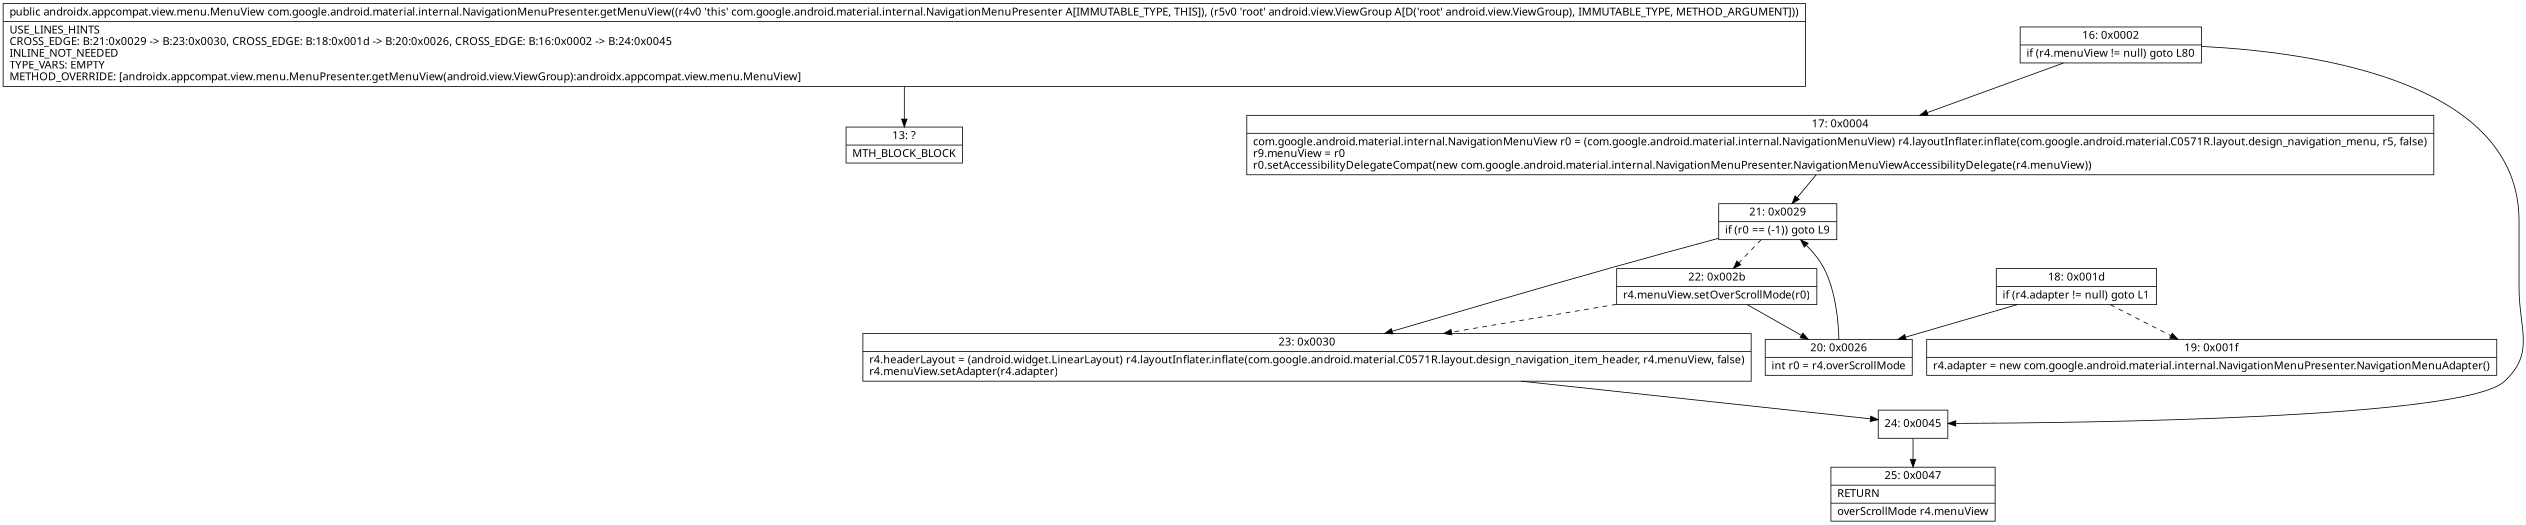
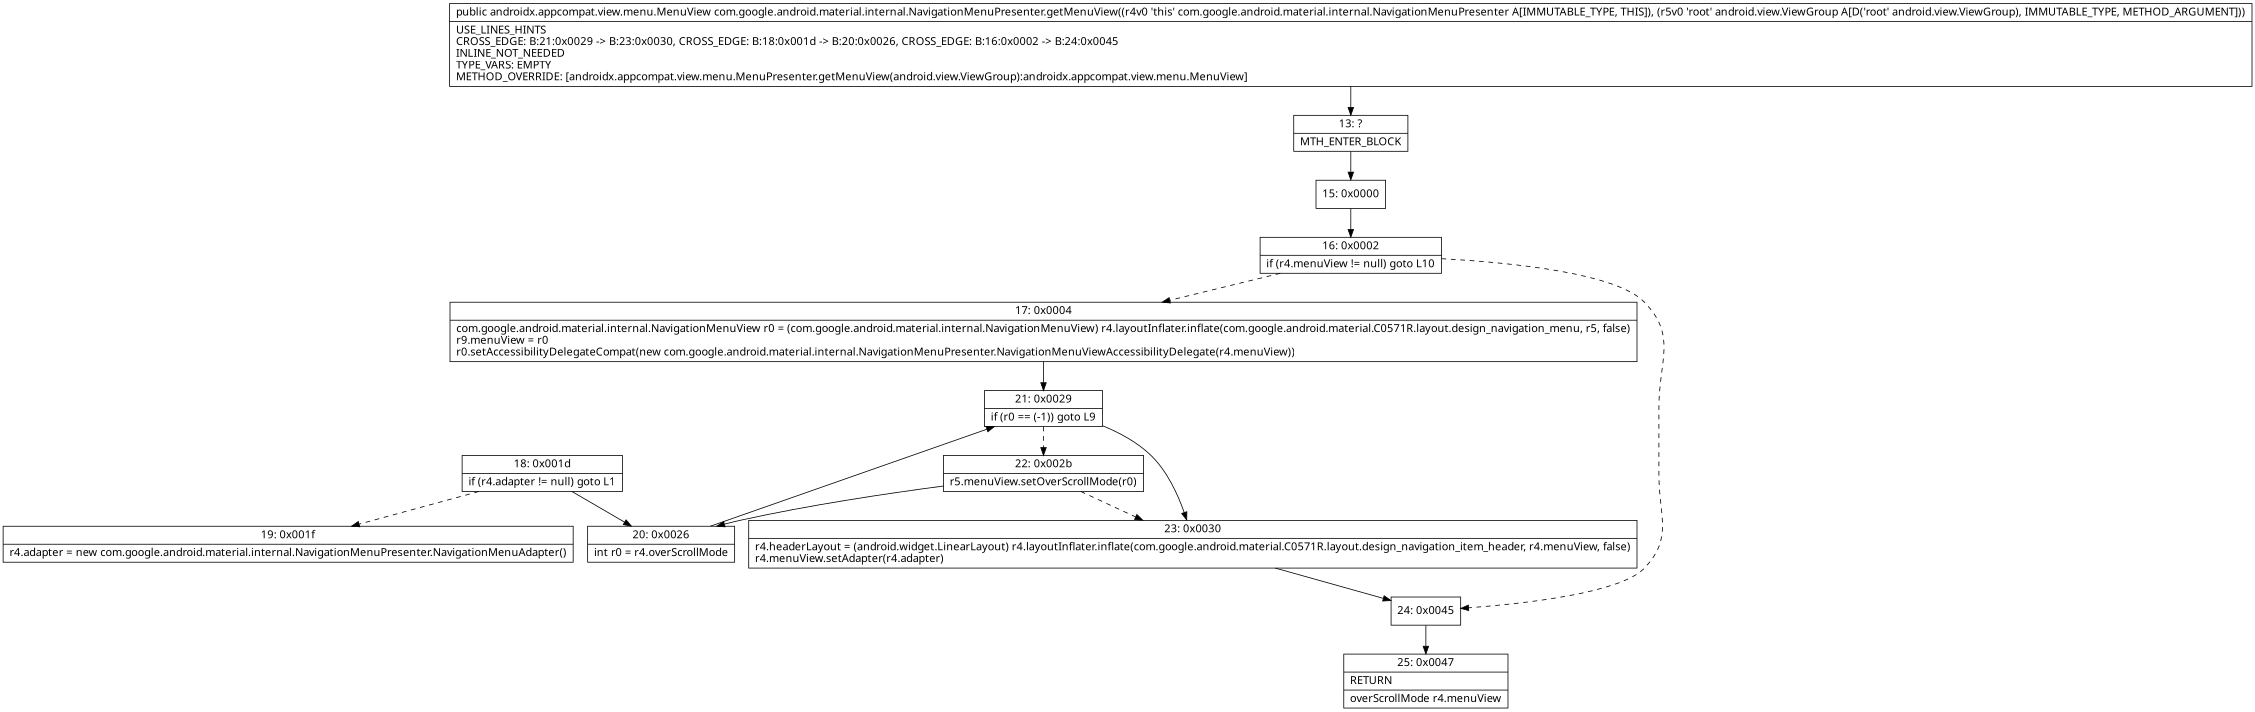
(2111, 54) -> (1351, 264)
(1995, 88) -> (1225, 287)
(904, 154) -> (1351, 142)
none -> (1351, 194)
(1717, 295) -> (1044, 482)
(2508, 377) -> (1659, 421)
